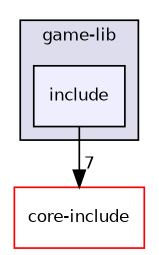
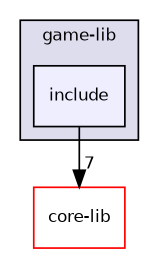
(79, 218) -> (79, 218)
